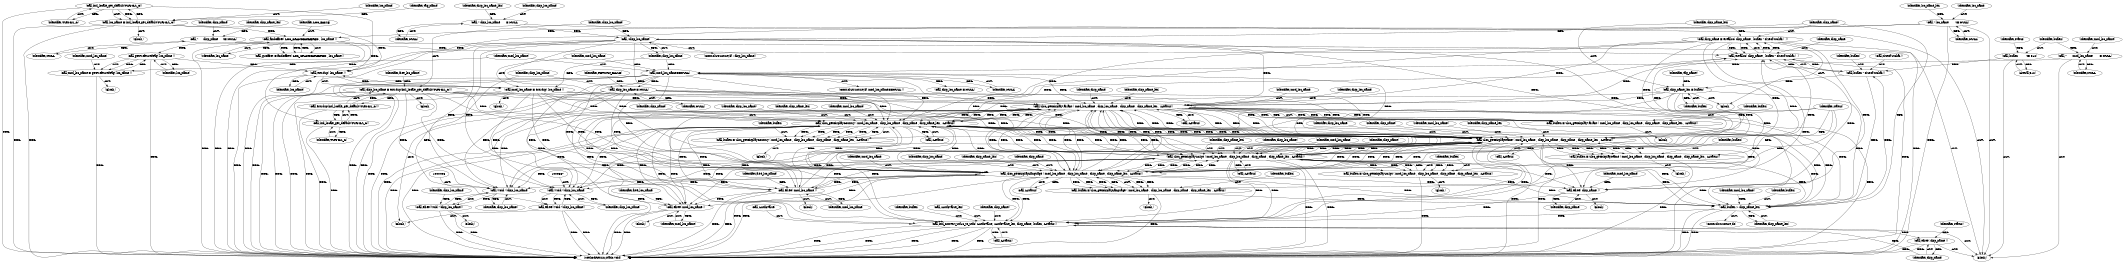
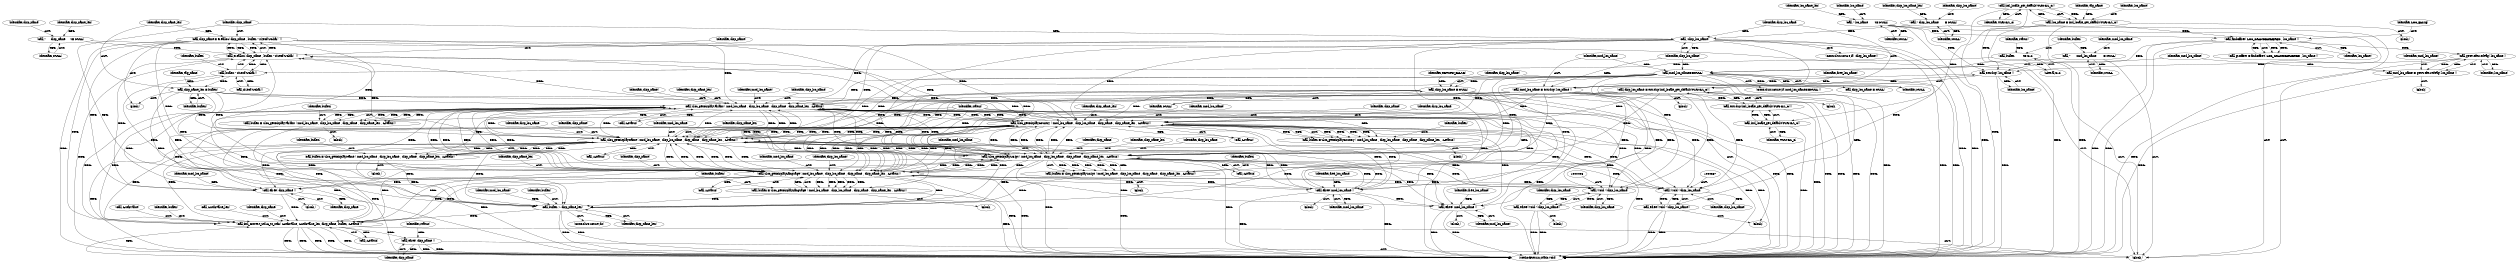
none -> (245, 80)
